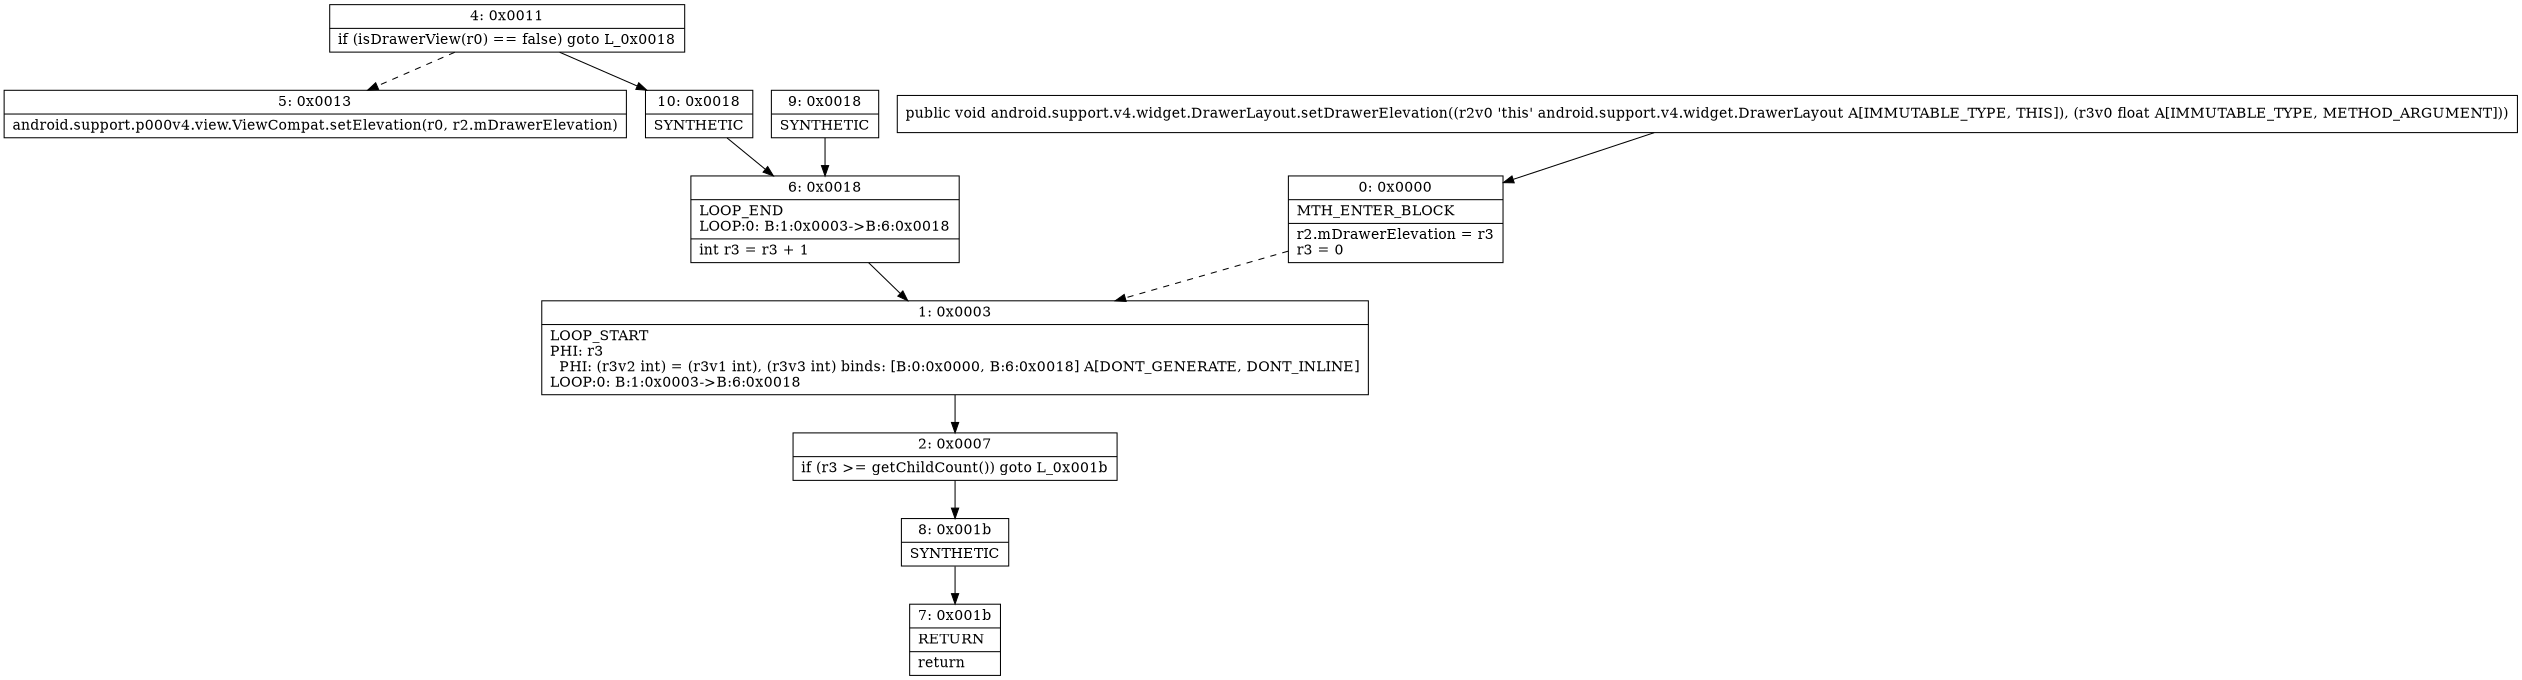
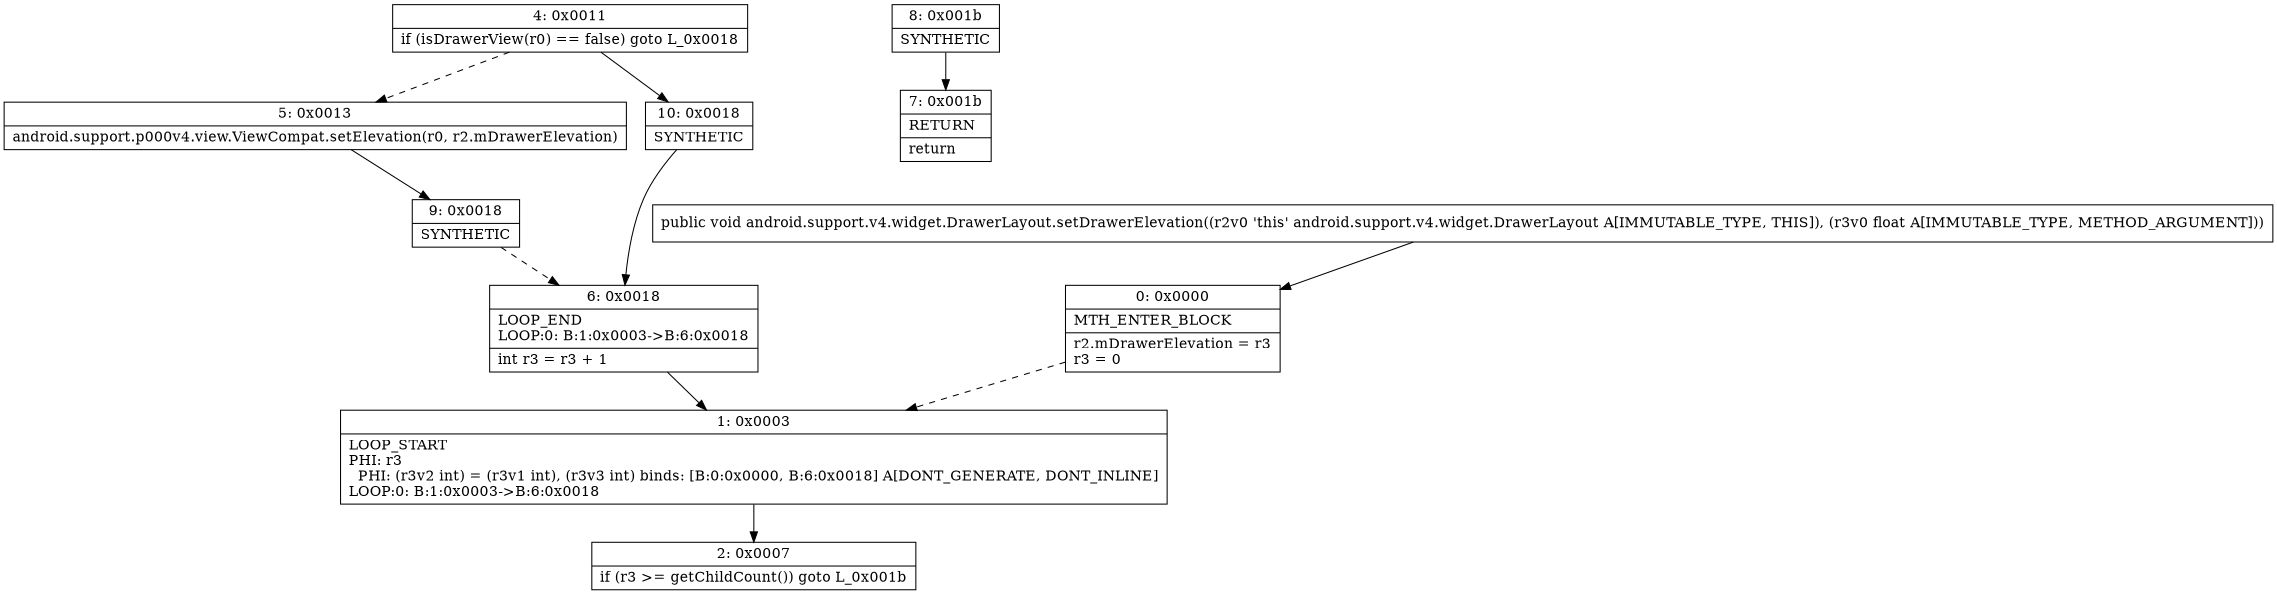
(825, 152) -> (526, 263)
none -> (386, 172)
(955, 494) -> none
